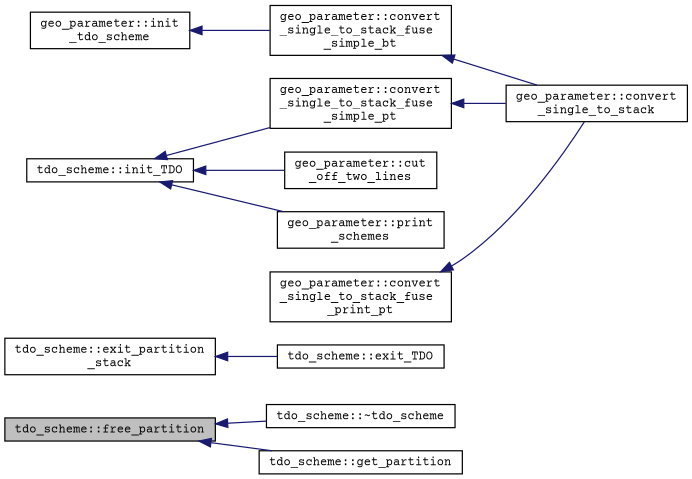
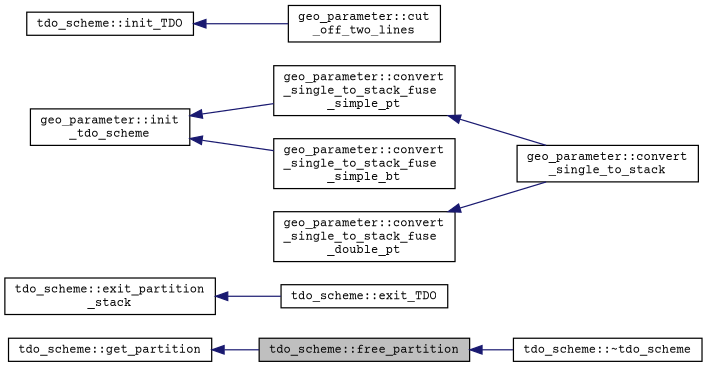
(495, 72) -> none
(218, 141) -> (238, 109)
(361, 230) -> none
(361, 297) -> (364, 237)
(242, 447) -> (242, 350)
